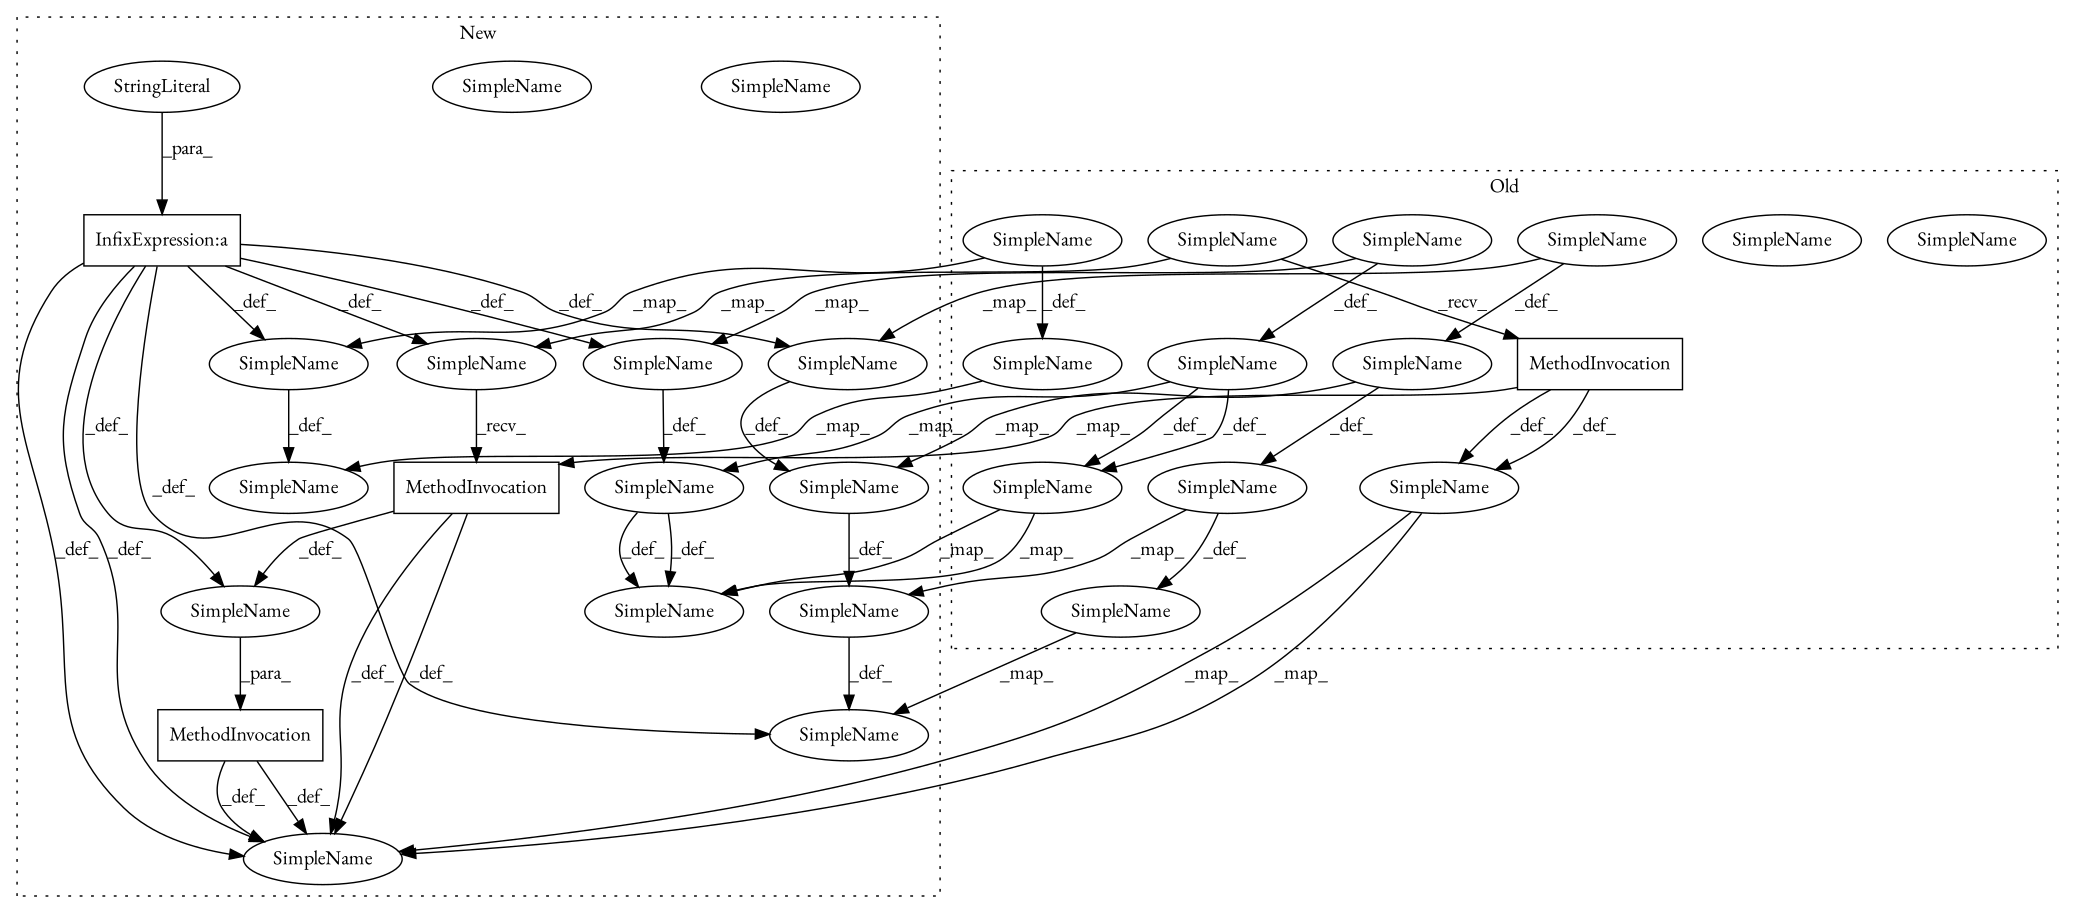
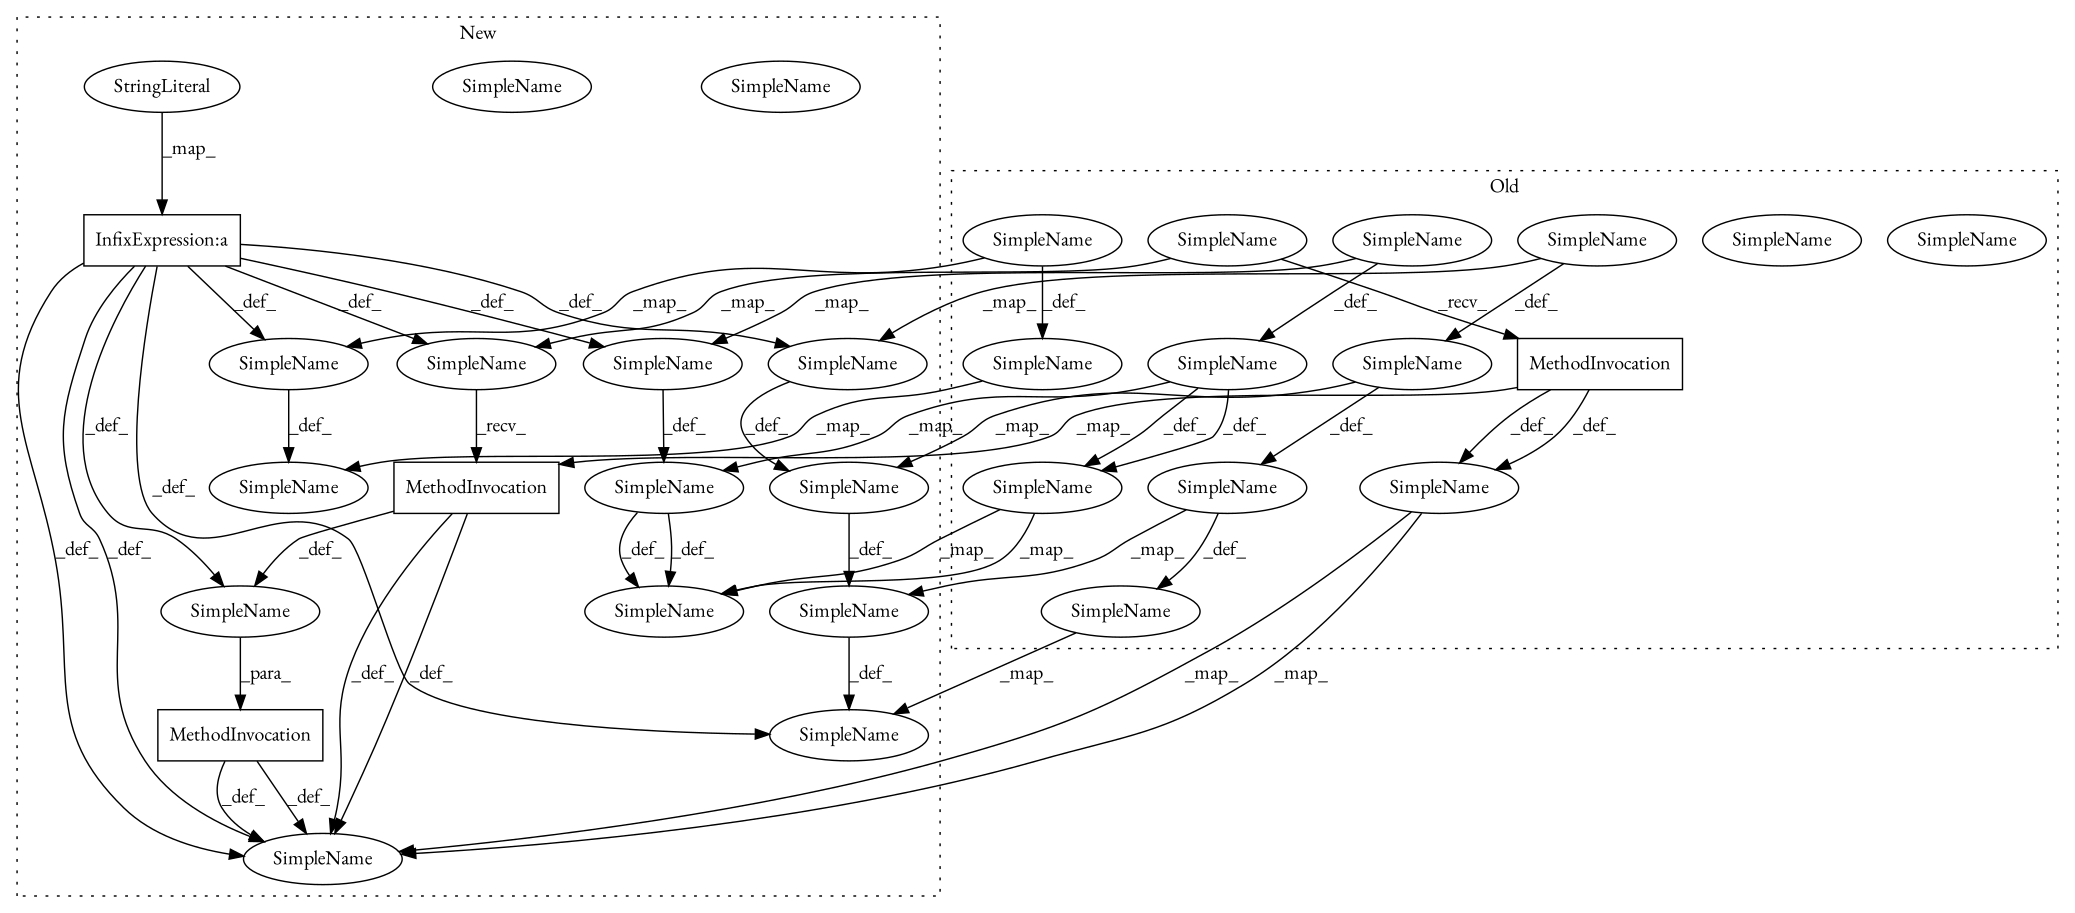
(188, 149) -> (189, 149)
